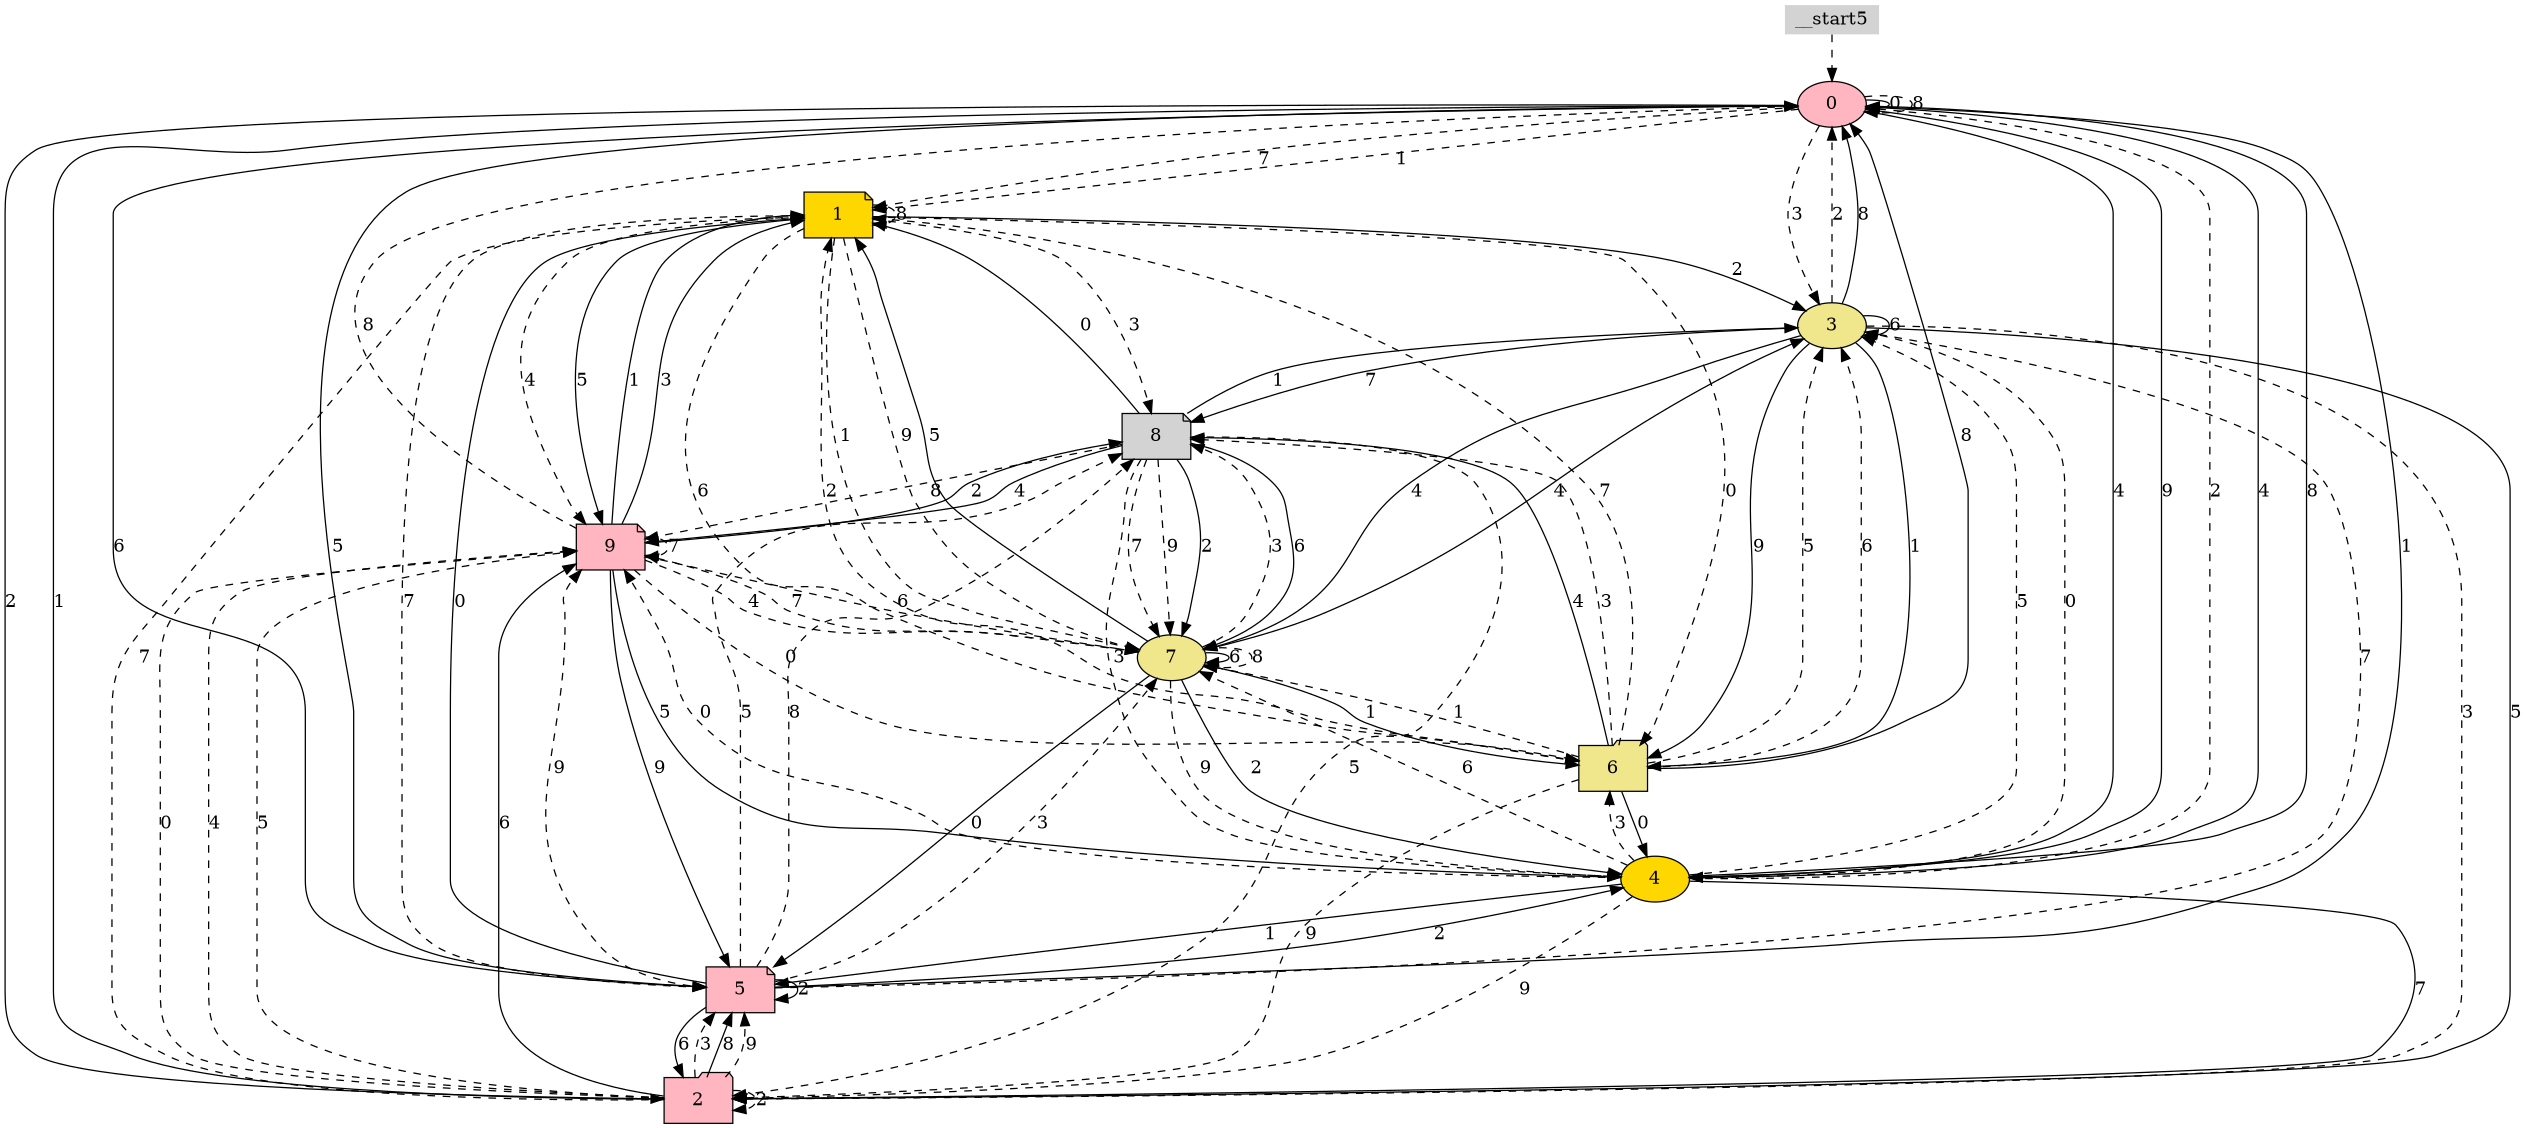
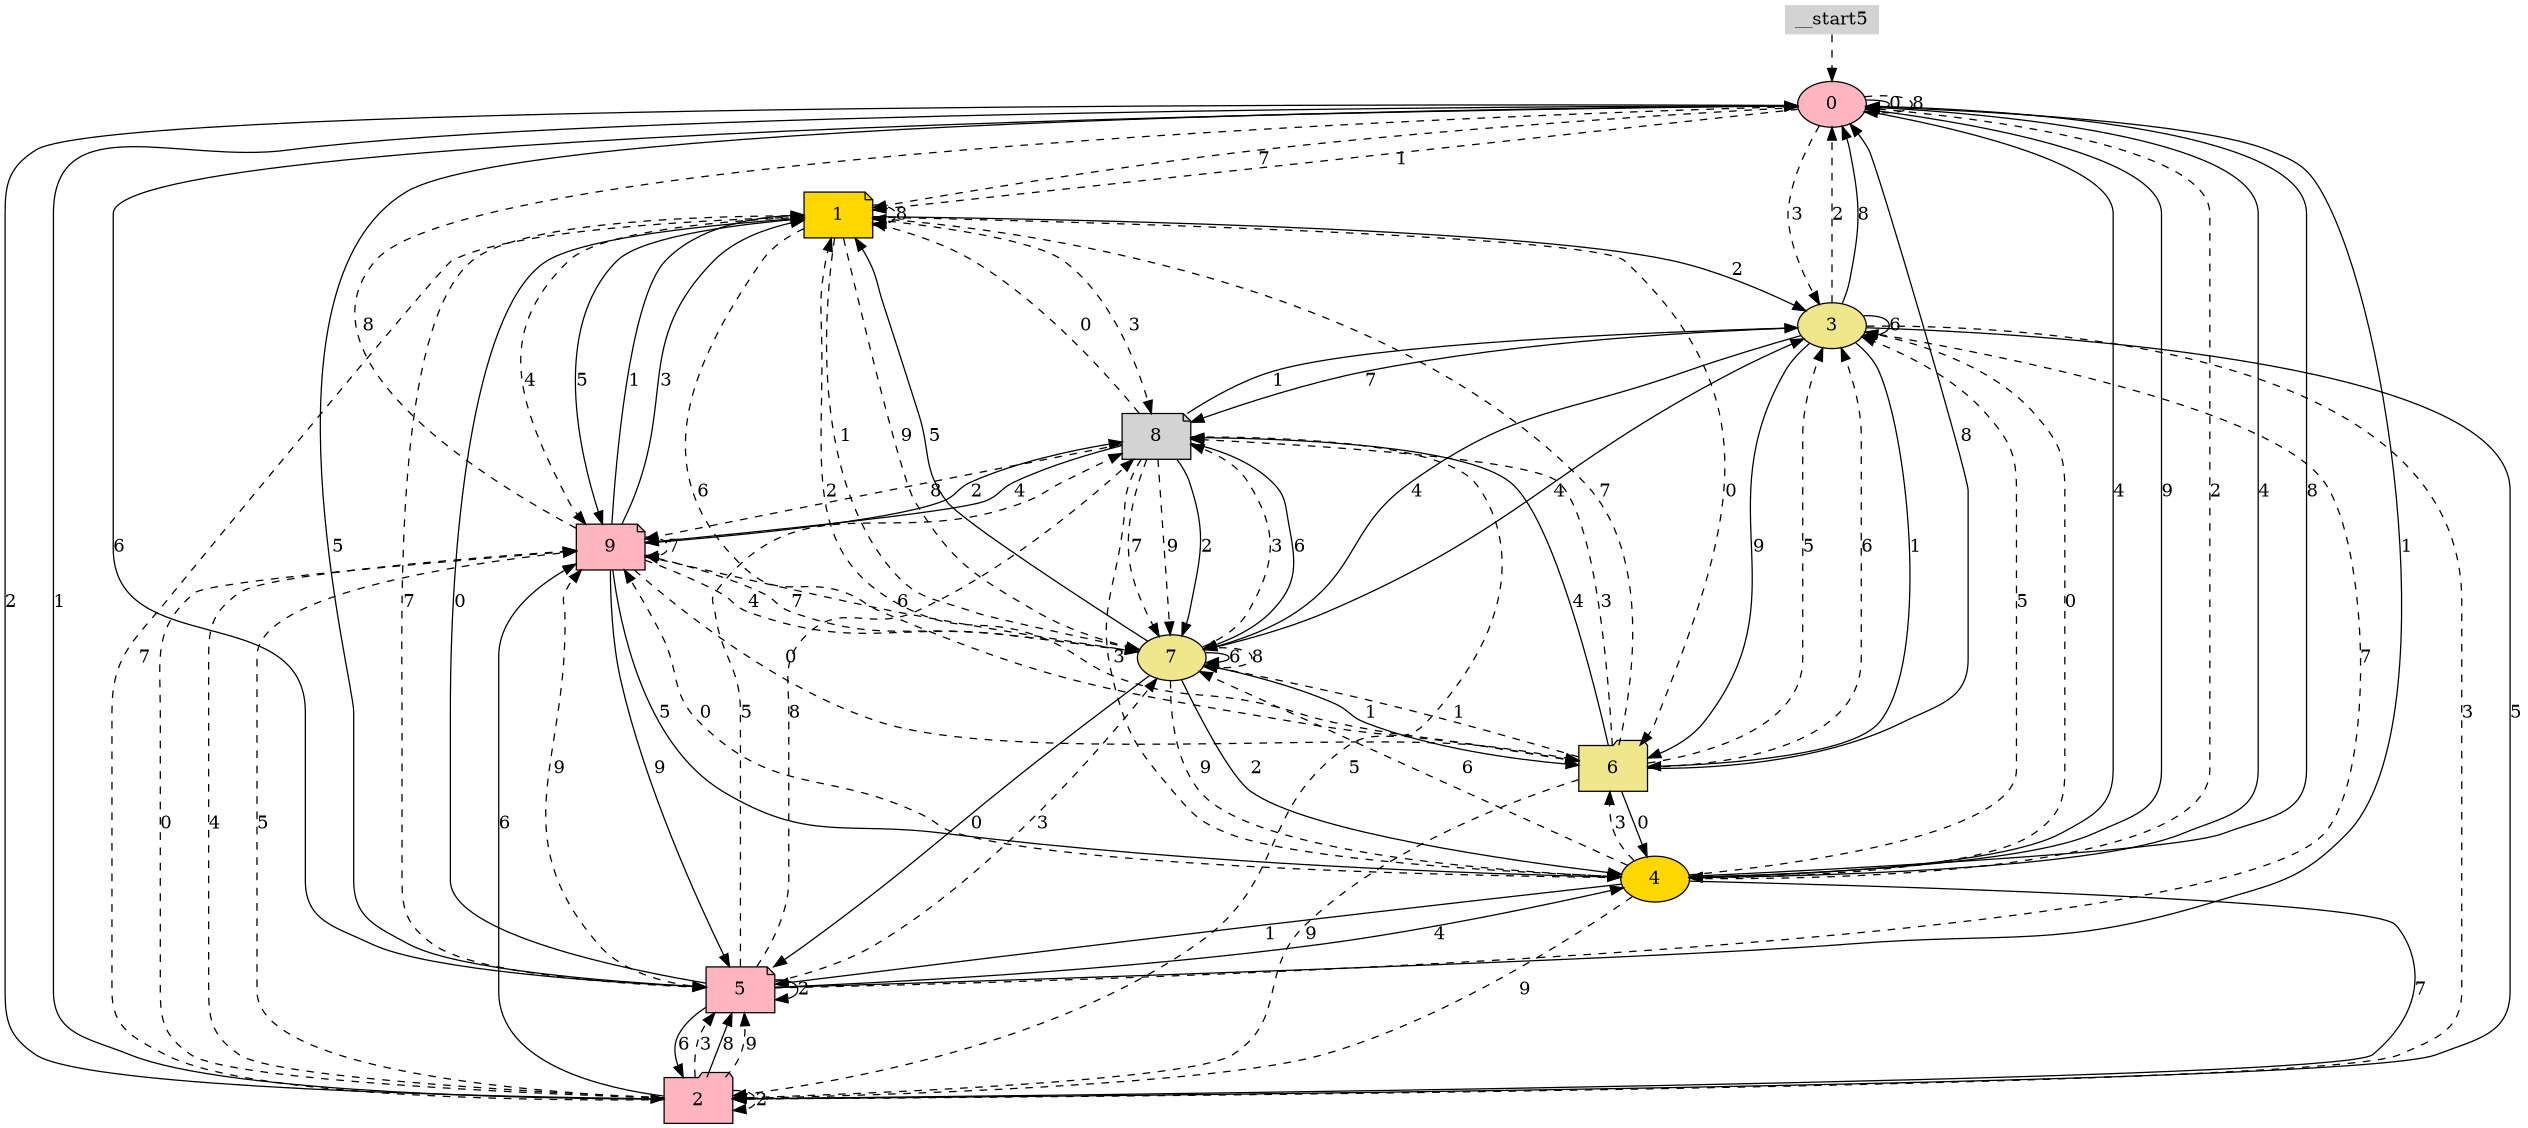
(1027, 299) -> (1027, 299)
(1440, 934) -> (1440, 934)
